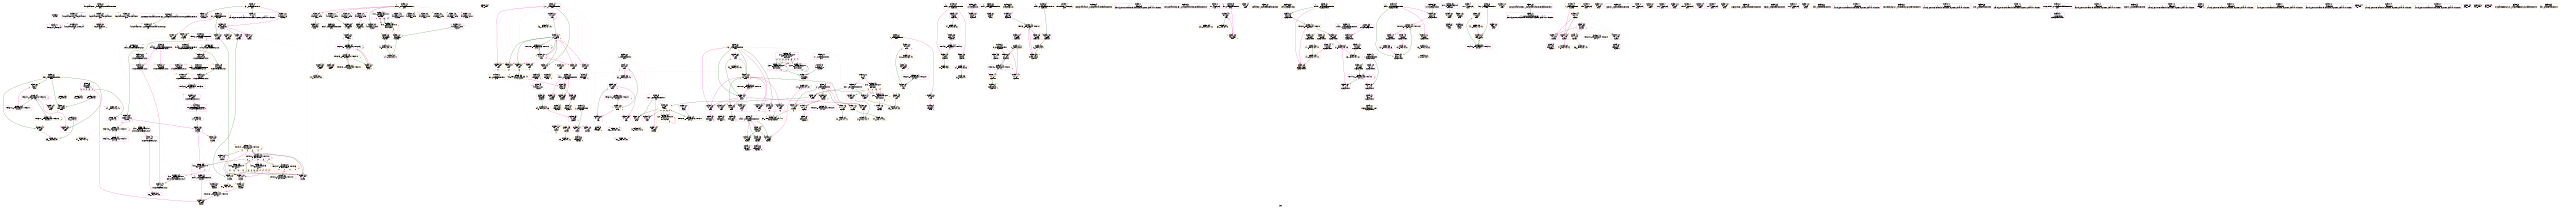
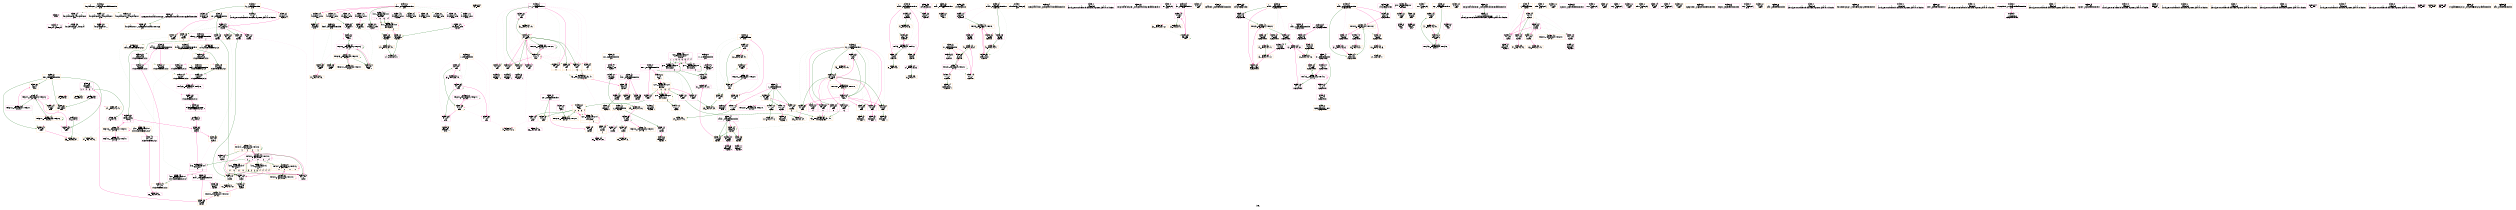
(858, 81) -> (654, 72)
none -> (642, 129)
